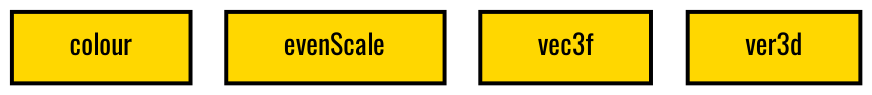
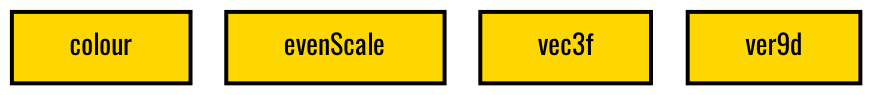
(774, 48) -> (774, 48)
